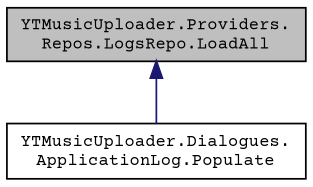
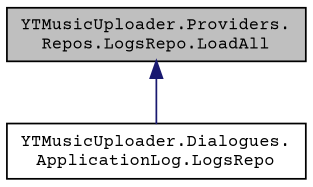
(156, 151) -> (156, 151)
